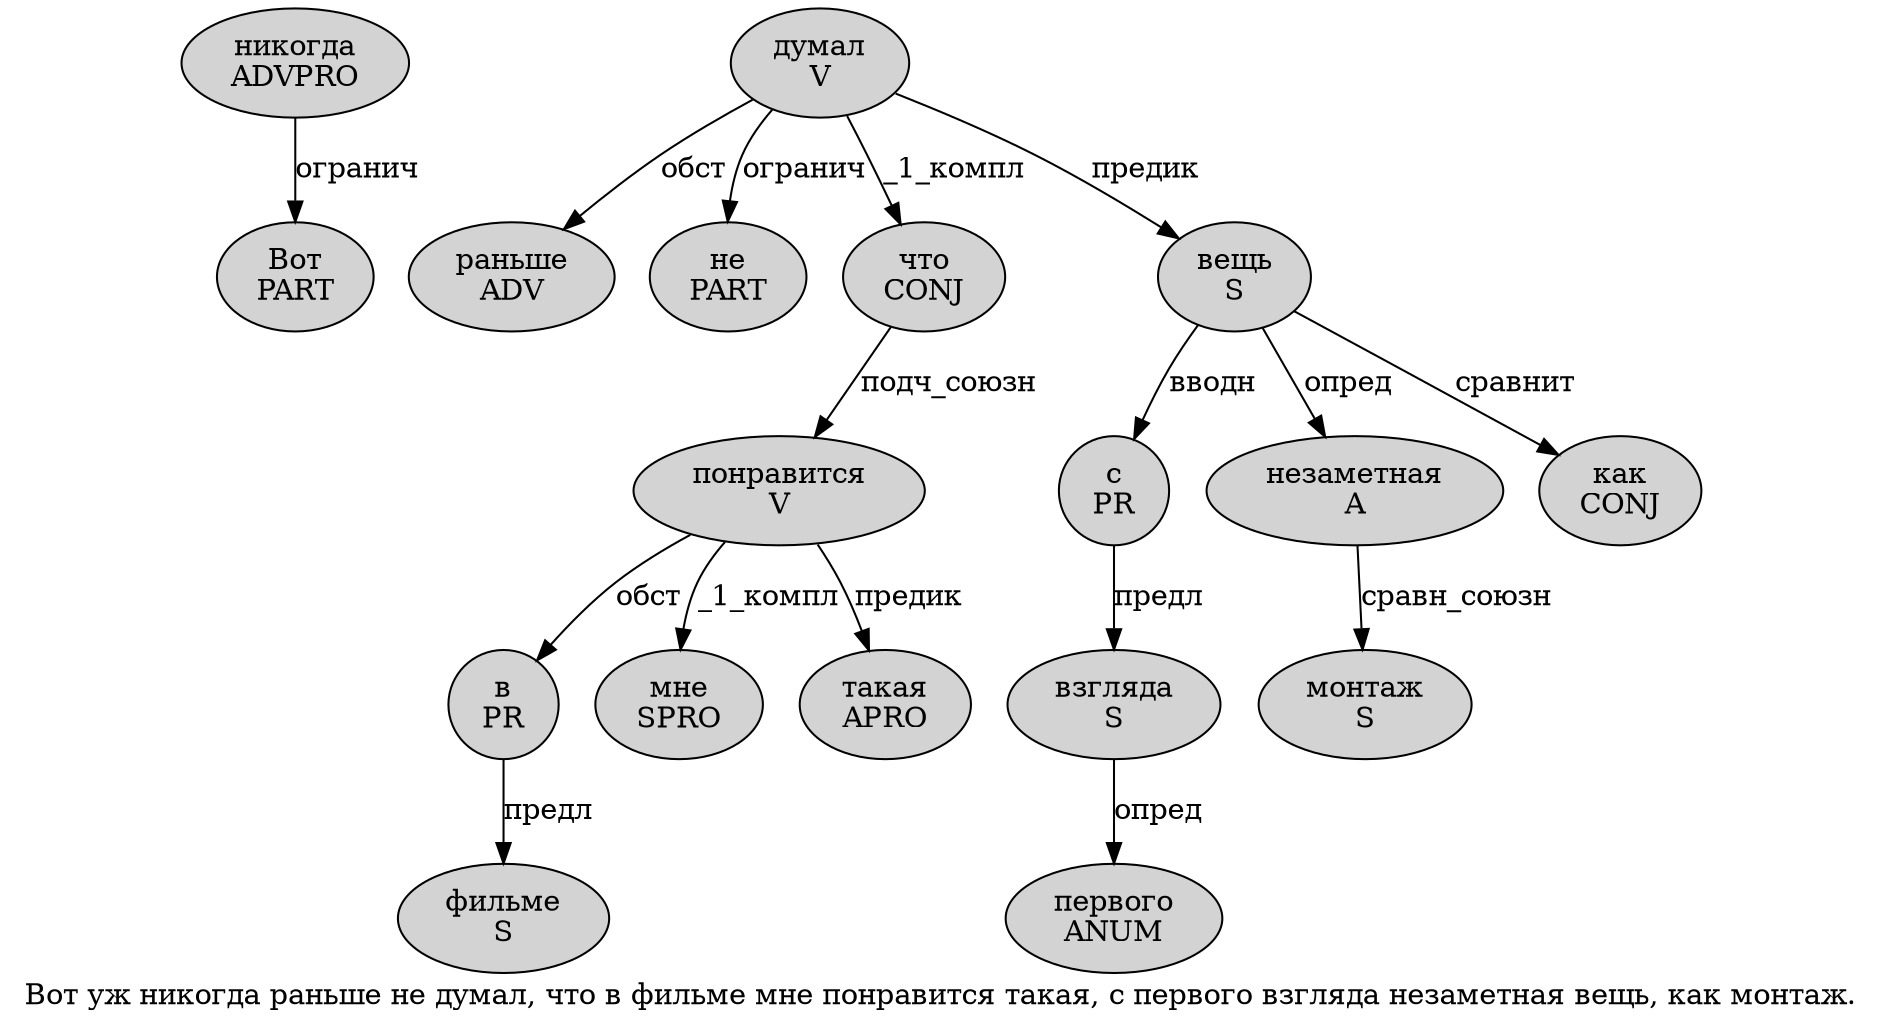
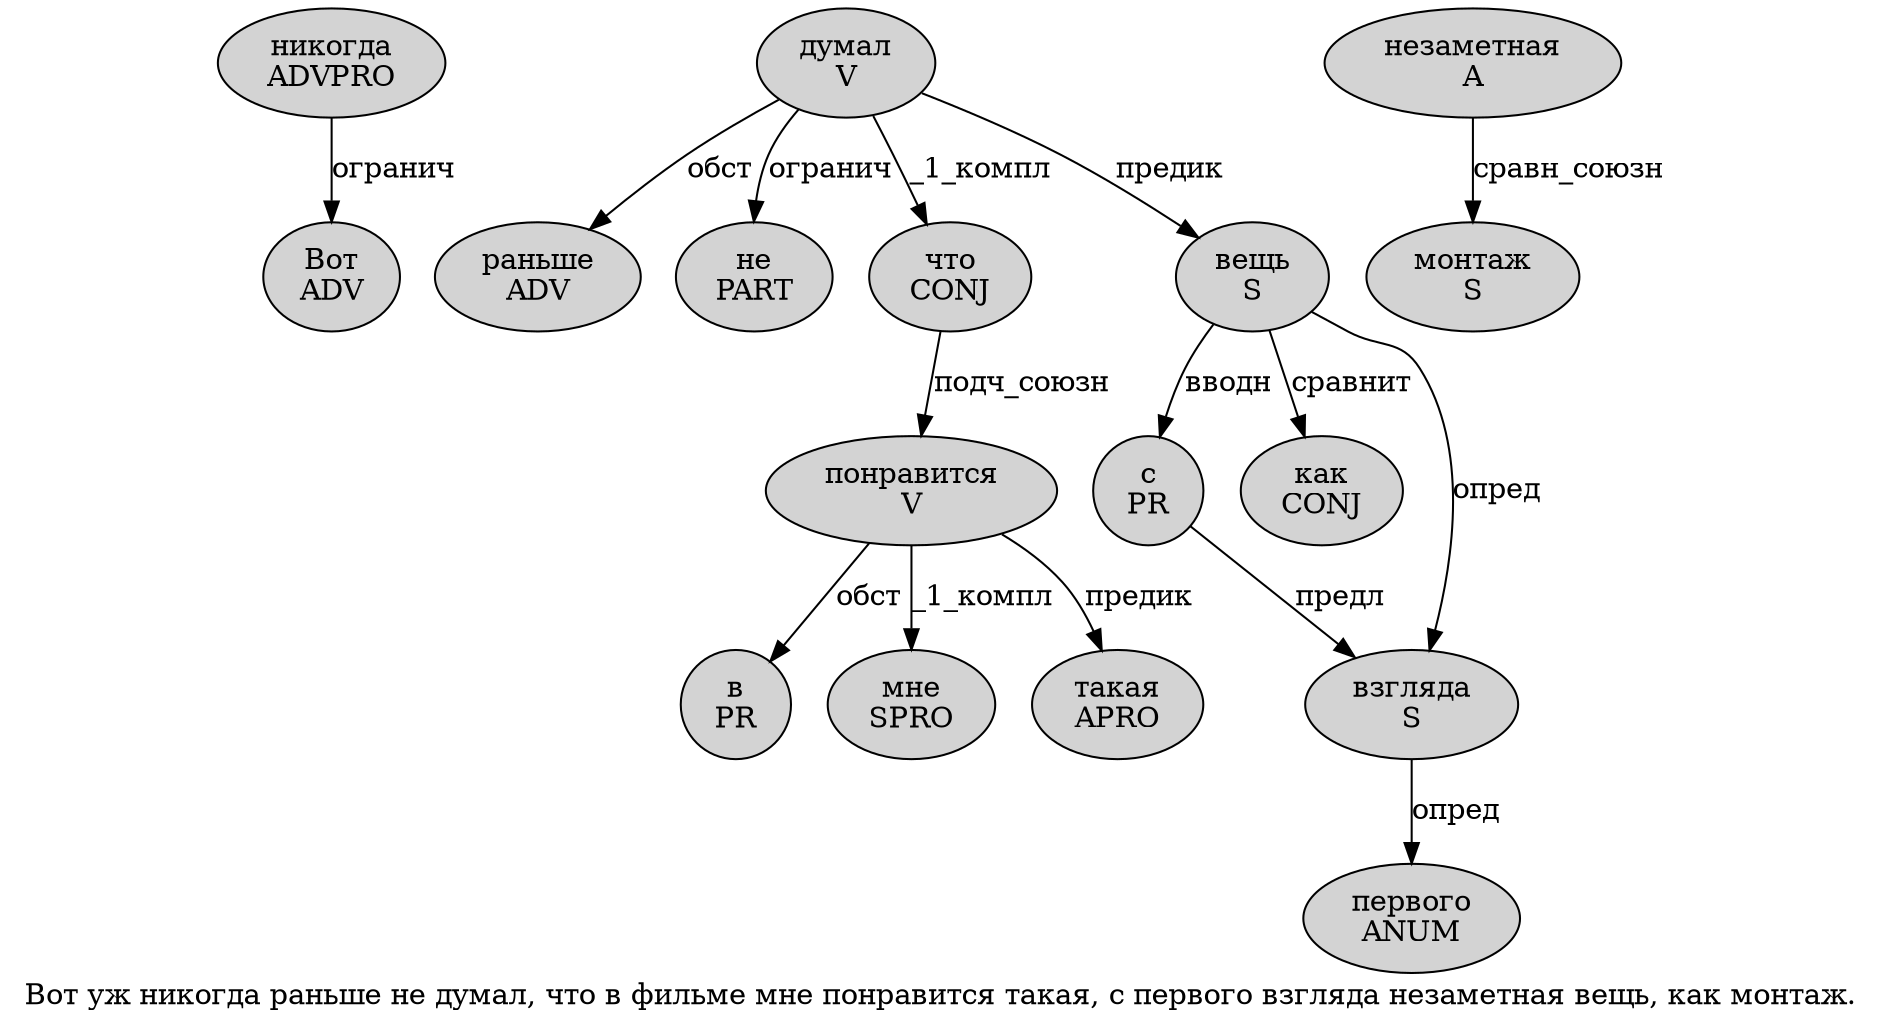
(295, 277) -> (332, 277)
(1289, 374) -> (1446, 436)
(504, 918) -> none
